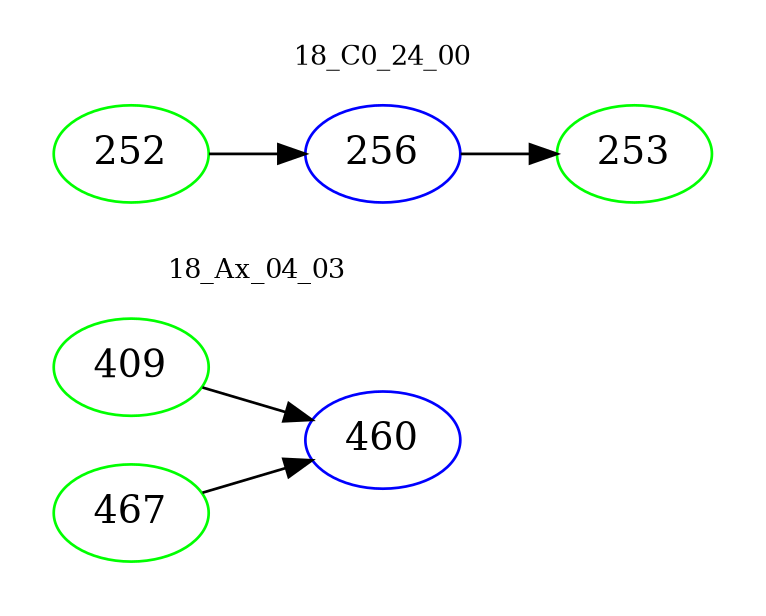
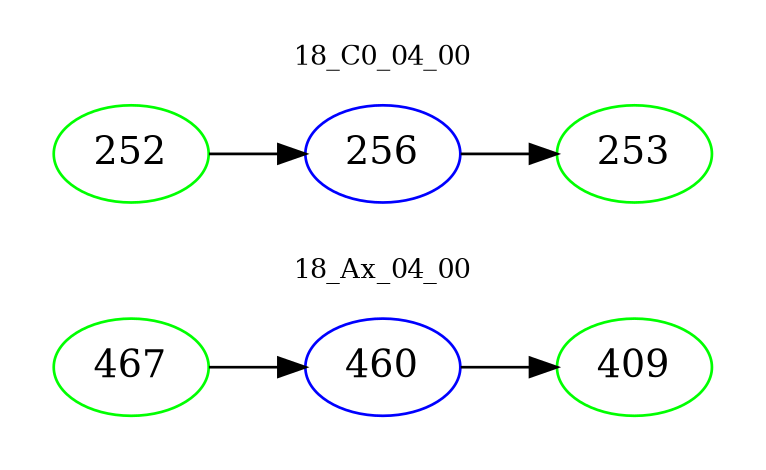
(383, 58) -> (383, 58)
(257, 271) -> (383, 271)
(244, 400) -> (495, 367)
